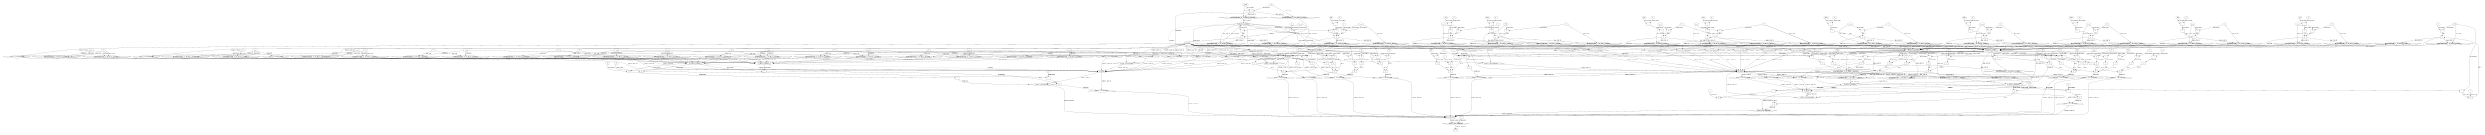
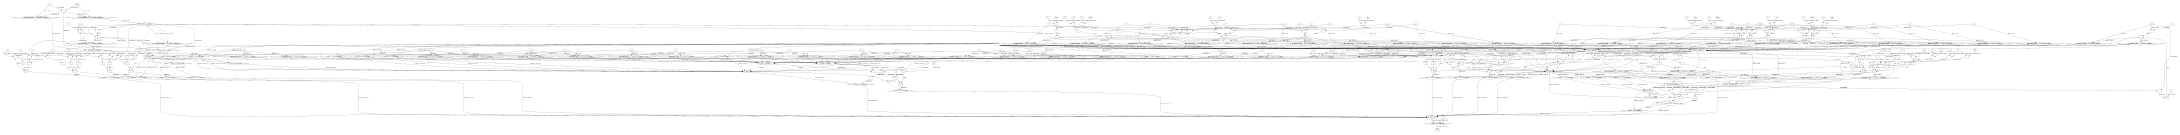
none -> (761, 60)
(1851, 60) -> (1703, 60)
